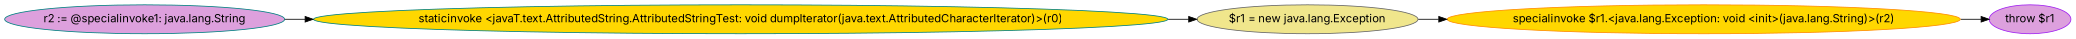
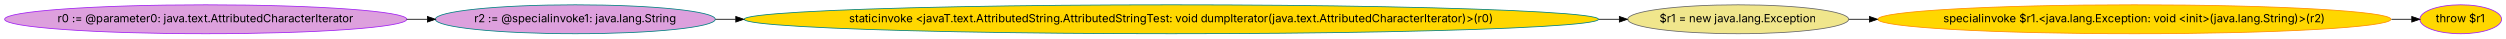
none -> (206, 19)
(2030, 19) -> (2461, 19)
